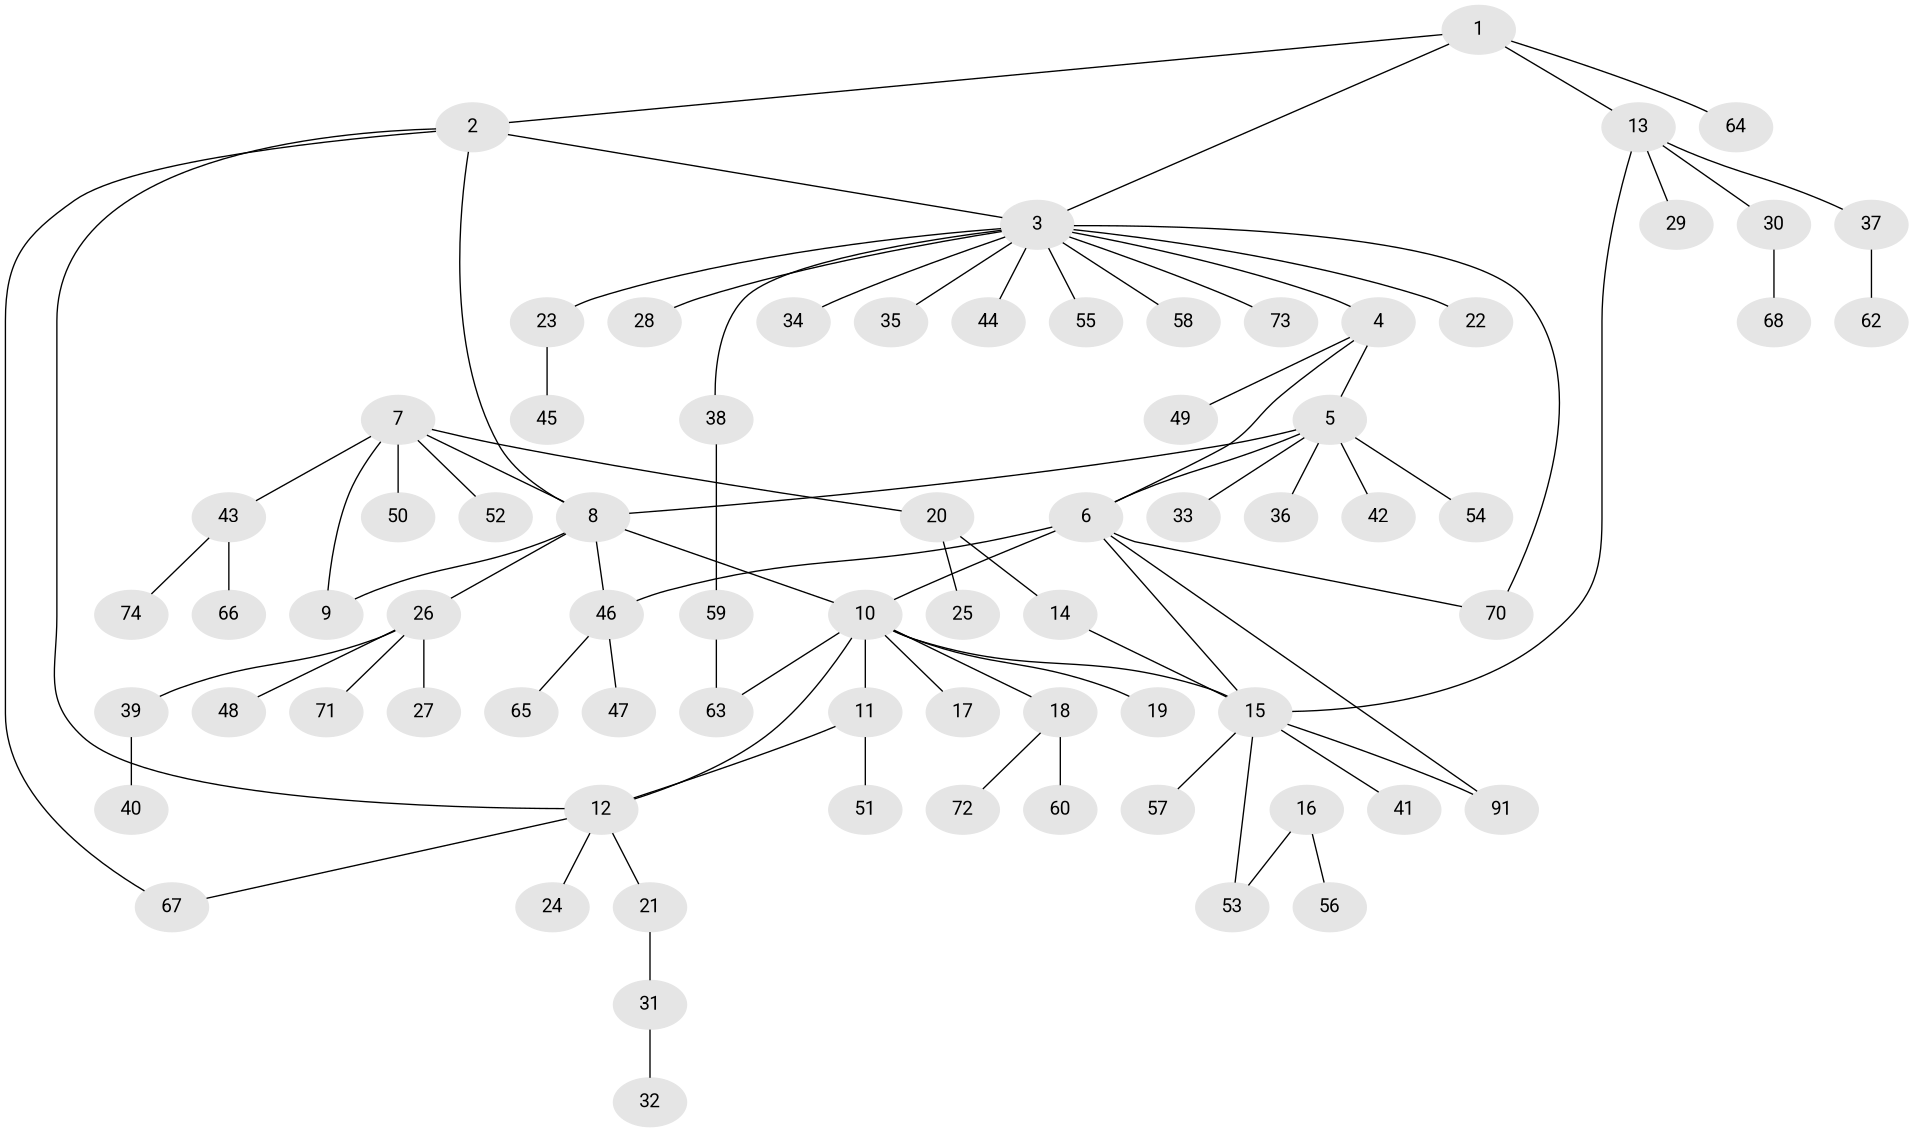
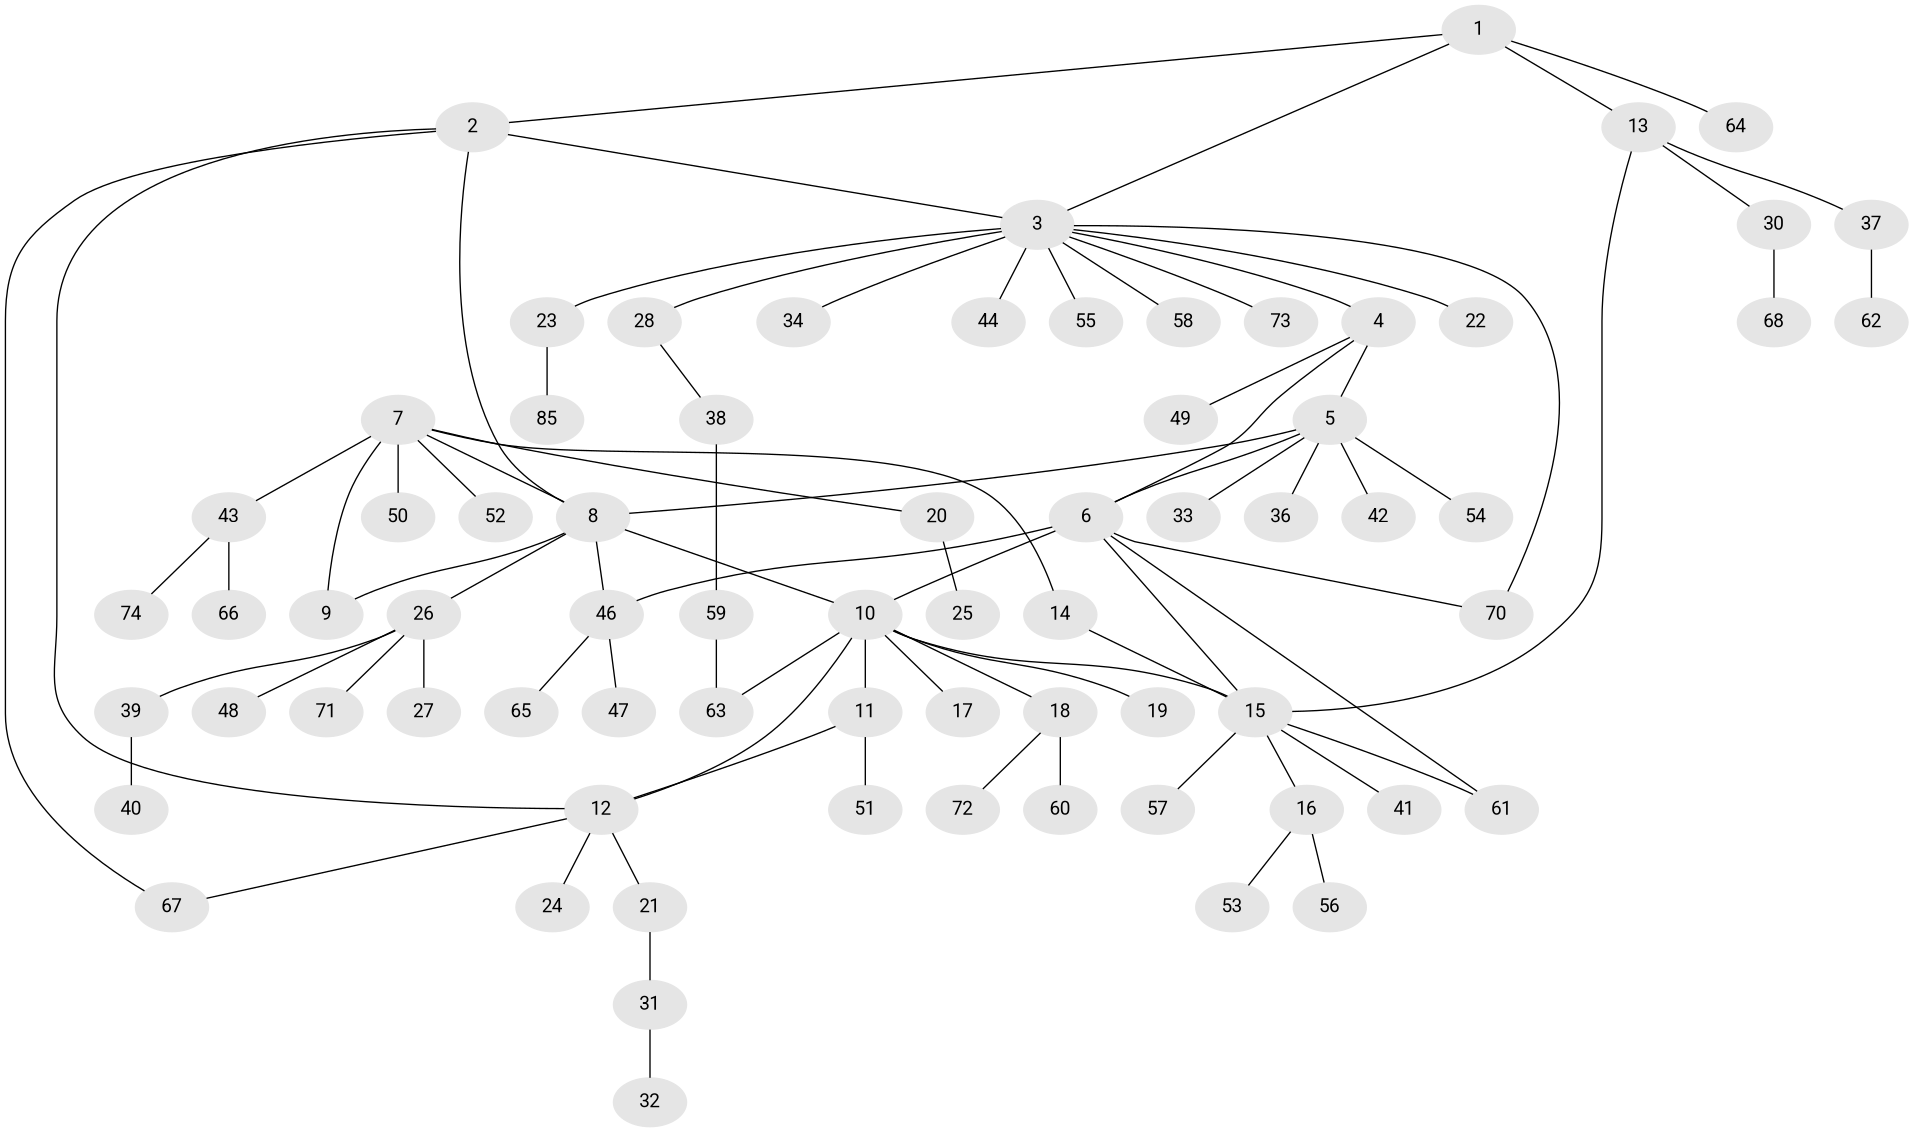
(1676, 225) -> none
(751, 294) -> (680, 371)
(891, 322) -> none
(547, 420) -> (547, 420)
(999, 566) -> (771, 455)
(1244, 810) -> (1281, 761)
(1502, 810) -> (1502, 810)
